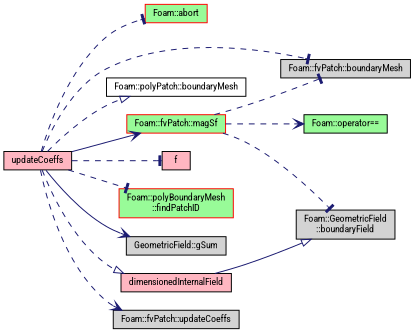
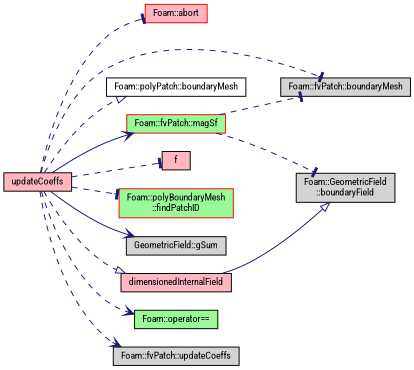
(176, 14) -> (176, 14)
(260, 124) -> (71, 260)
